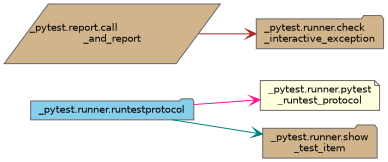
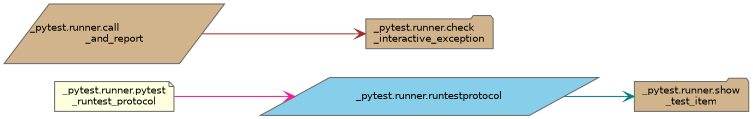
(112, 34) -> (114, 34)
(222, 102) -> (229, 96)
(112, 110) -> (429, 96)
